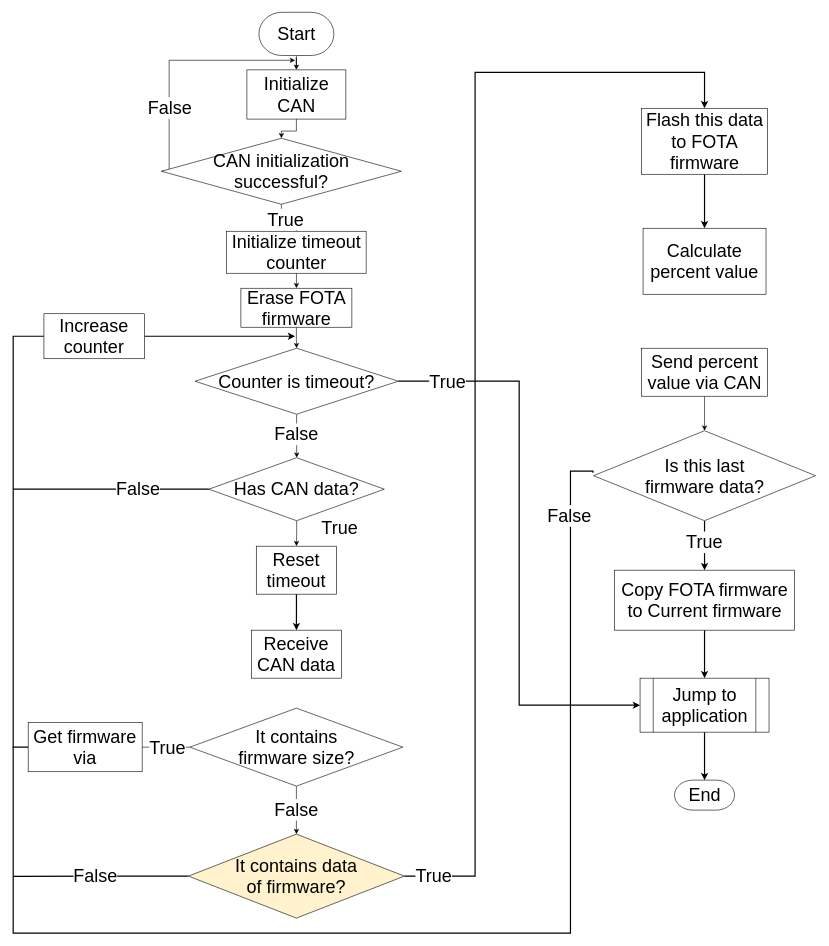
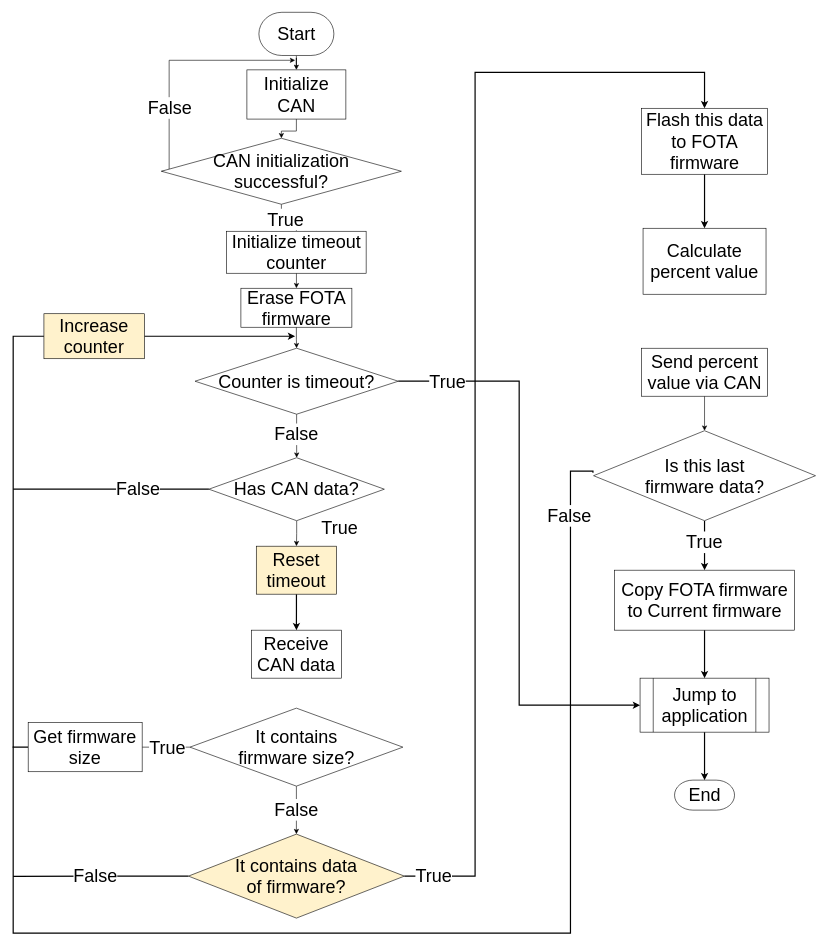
(94, 336) -> (94, 336)
(296, 570) -> (296, 570)
(85, 747) -> (85, 747)
